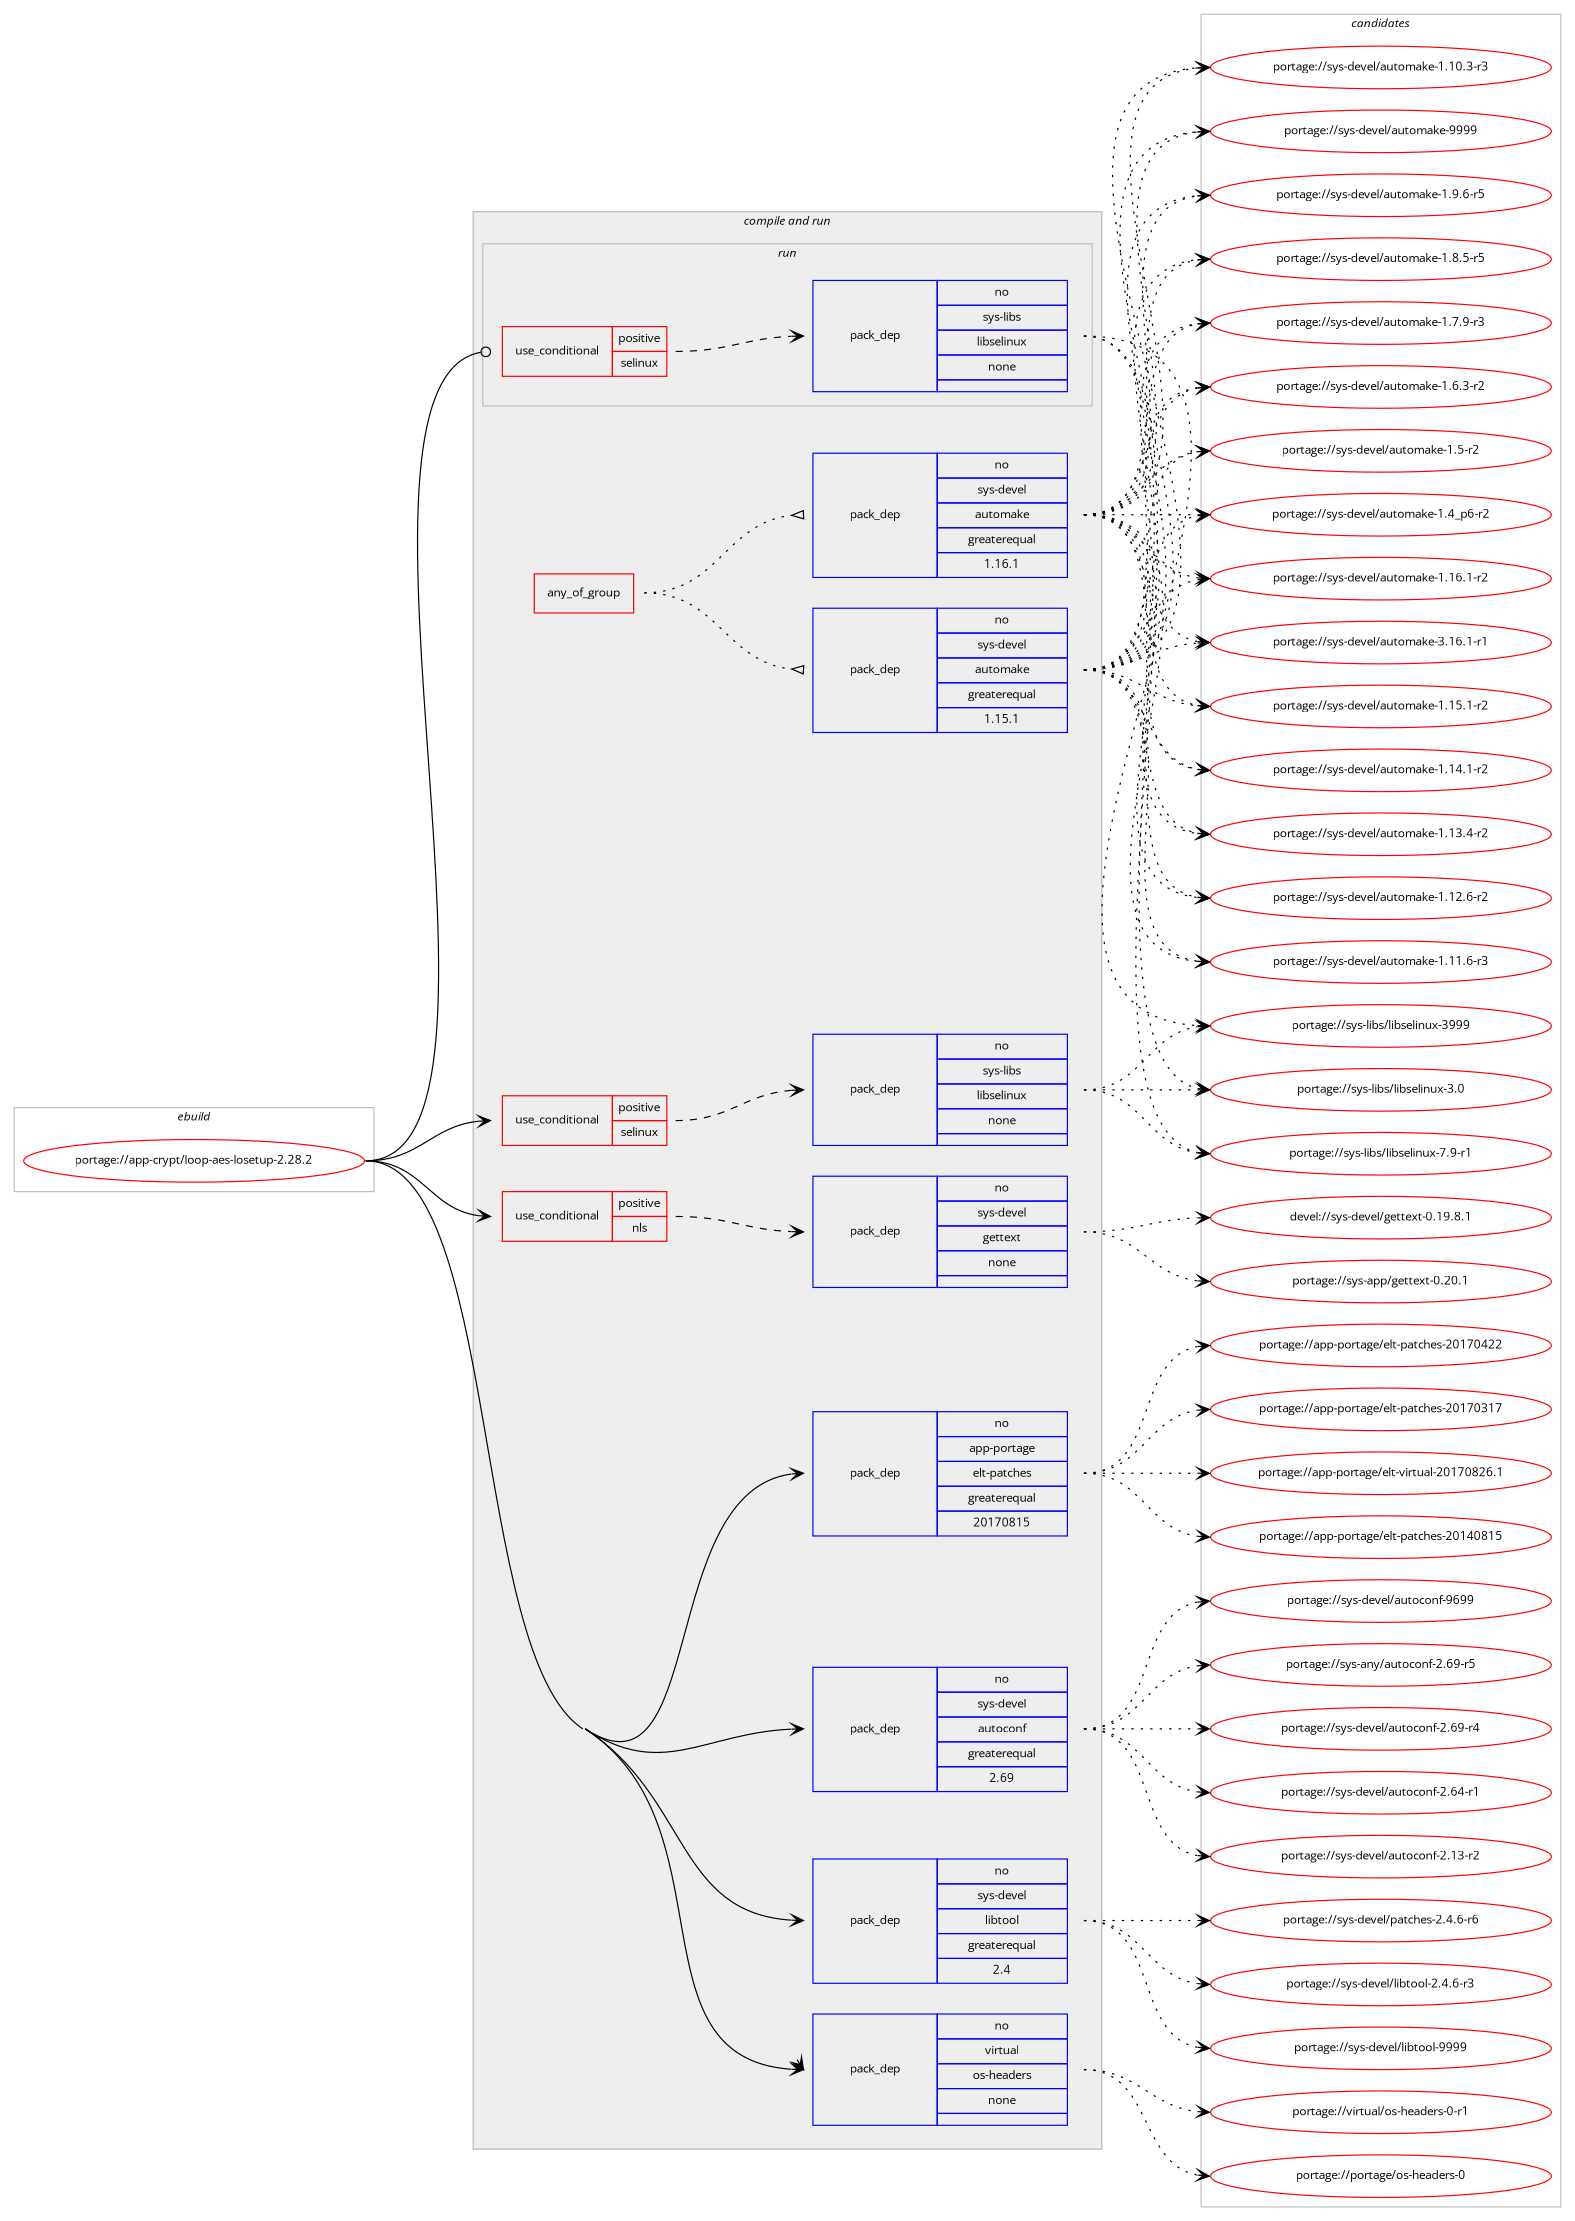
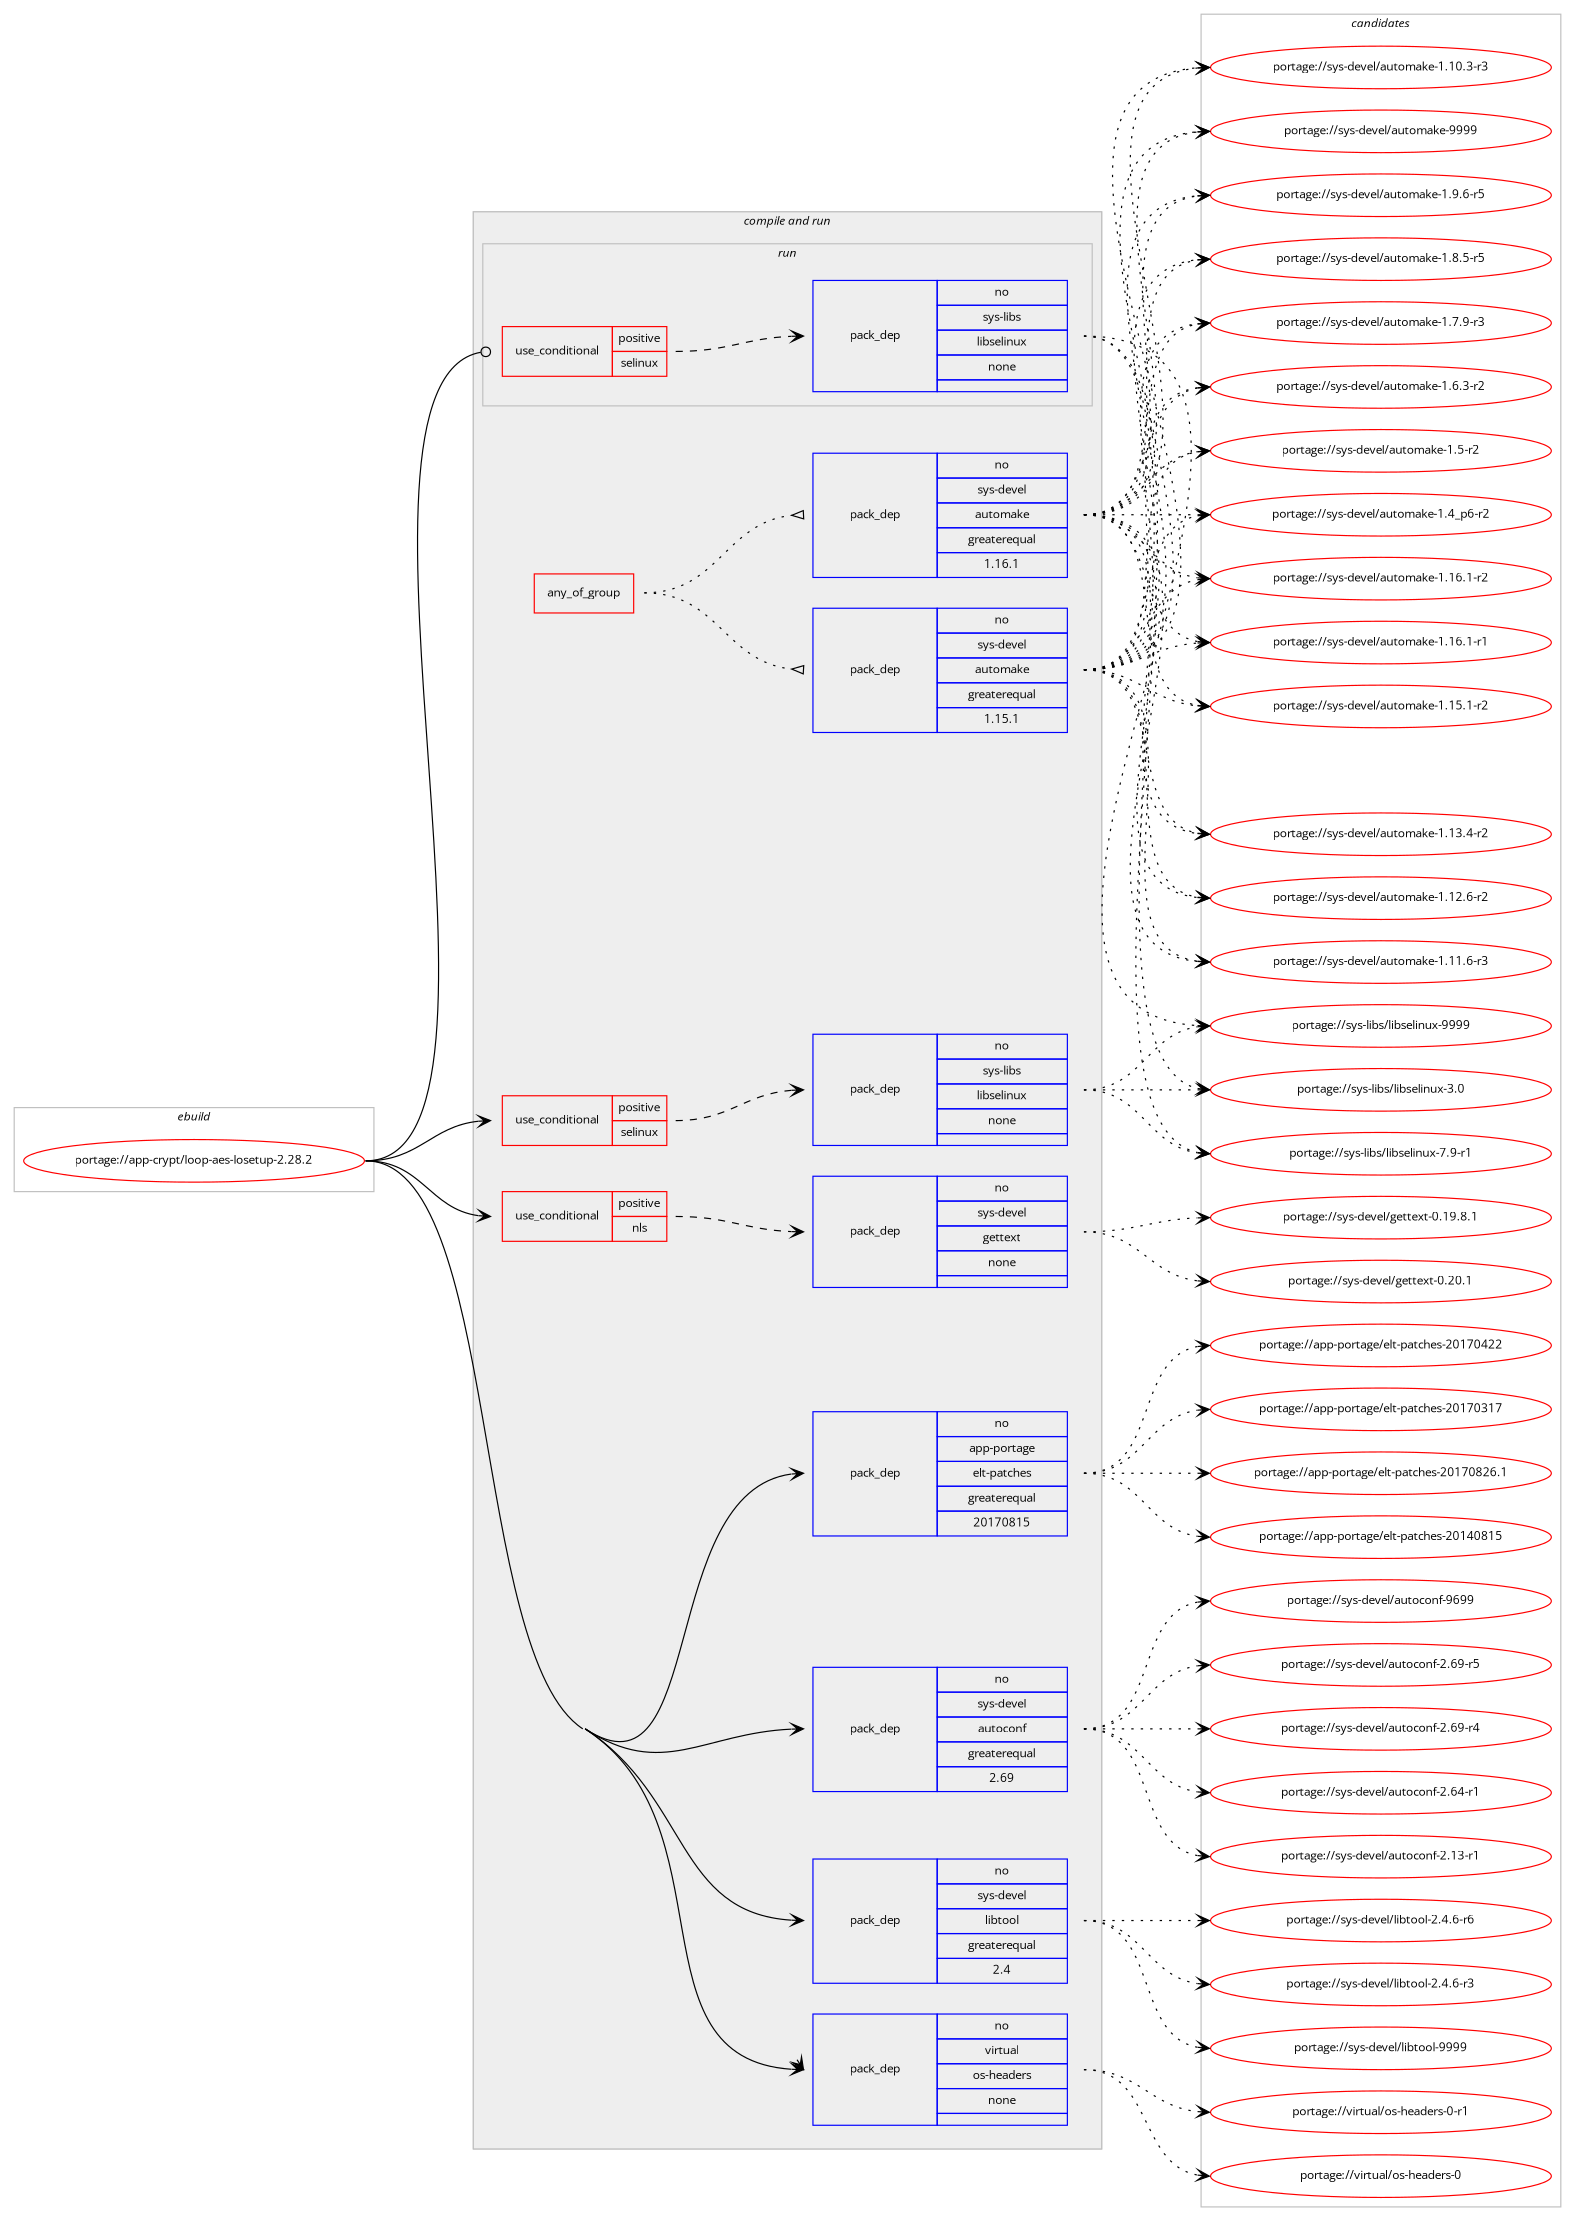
(1381, 643) -> (1381, 643)
(1381, 770) -> none
(1381, 1026) -> (1381, 1026)
(1381, 1218) -> (1381, 1218)
(1381, 1282) -> (1381, 1282)
(1381, 1473) -> (1381, 1473)
(1381, 1665) -> (1381, 1665)
(1381, 1857) -> (1381, 1857)
(1381, 1921) -> (1381, 1921)
(1381, 2176) -> (1381, 2176)
